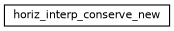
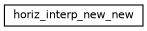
(87, 16) -> (74, 16)
